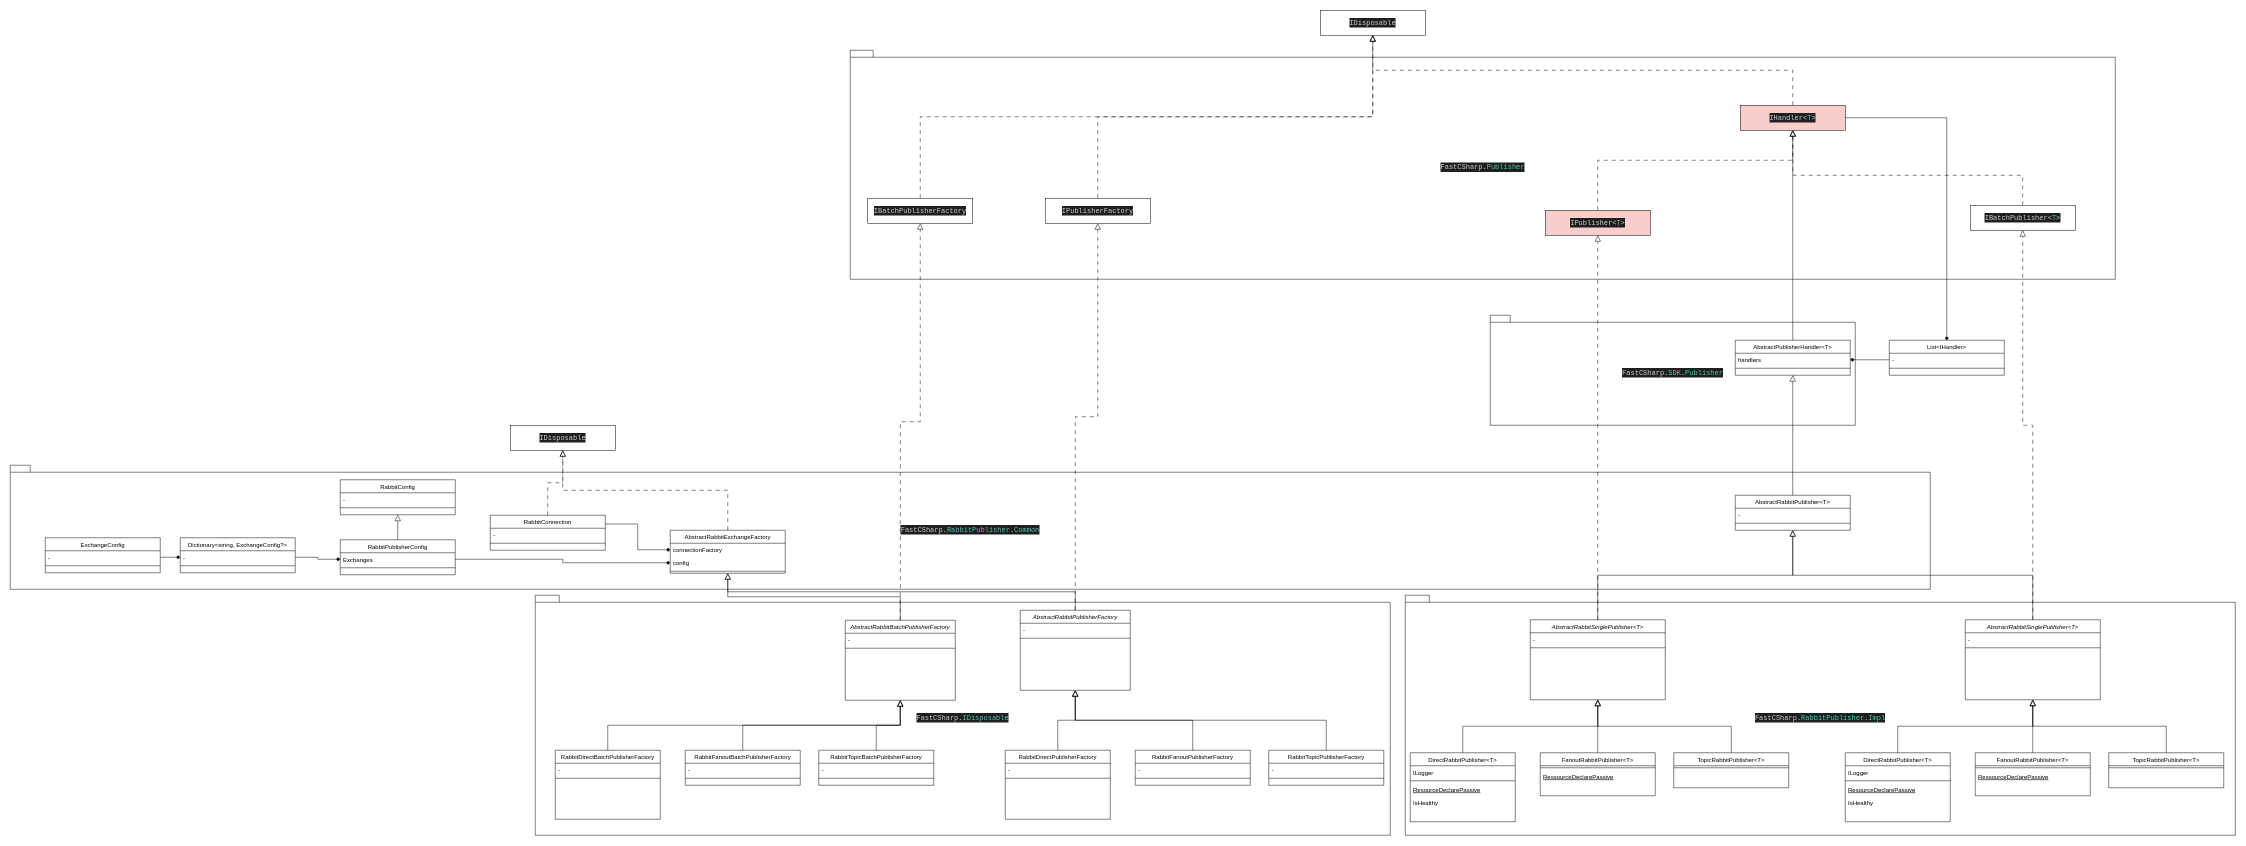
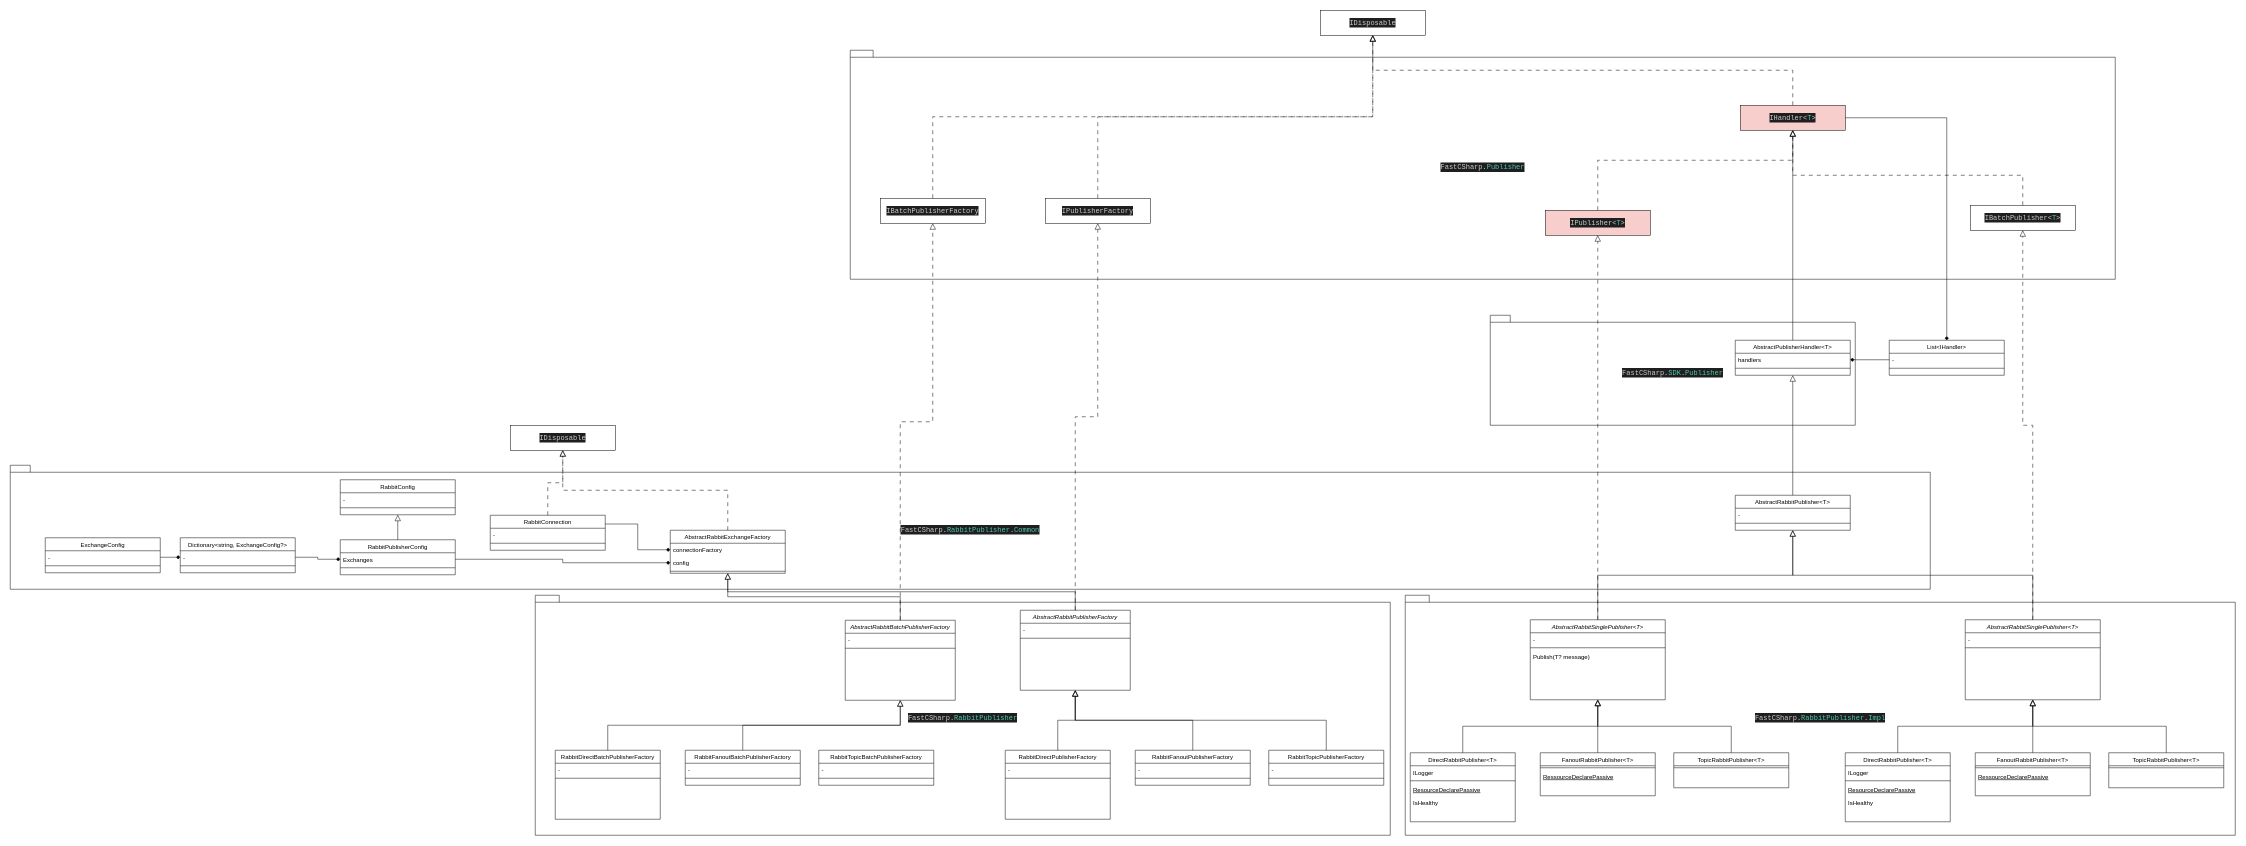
(920, 211) -> (933, 211)
none -> (1598, 656)
(963, 718) -> (963, 718)
(876, 739) -> none
